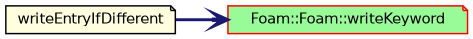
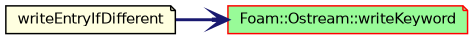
(348, 20) -> (348, 20)
